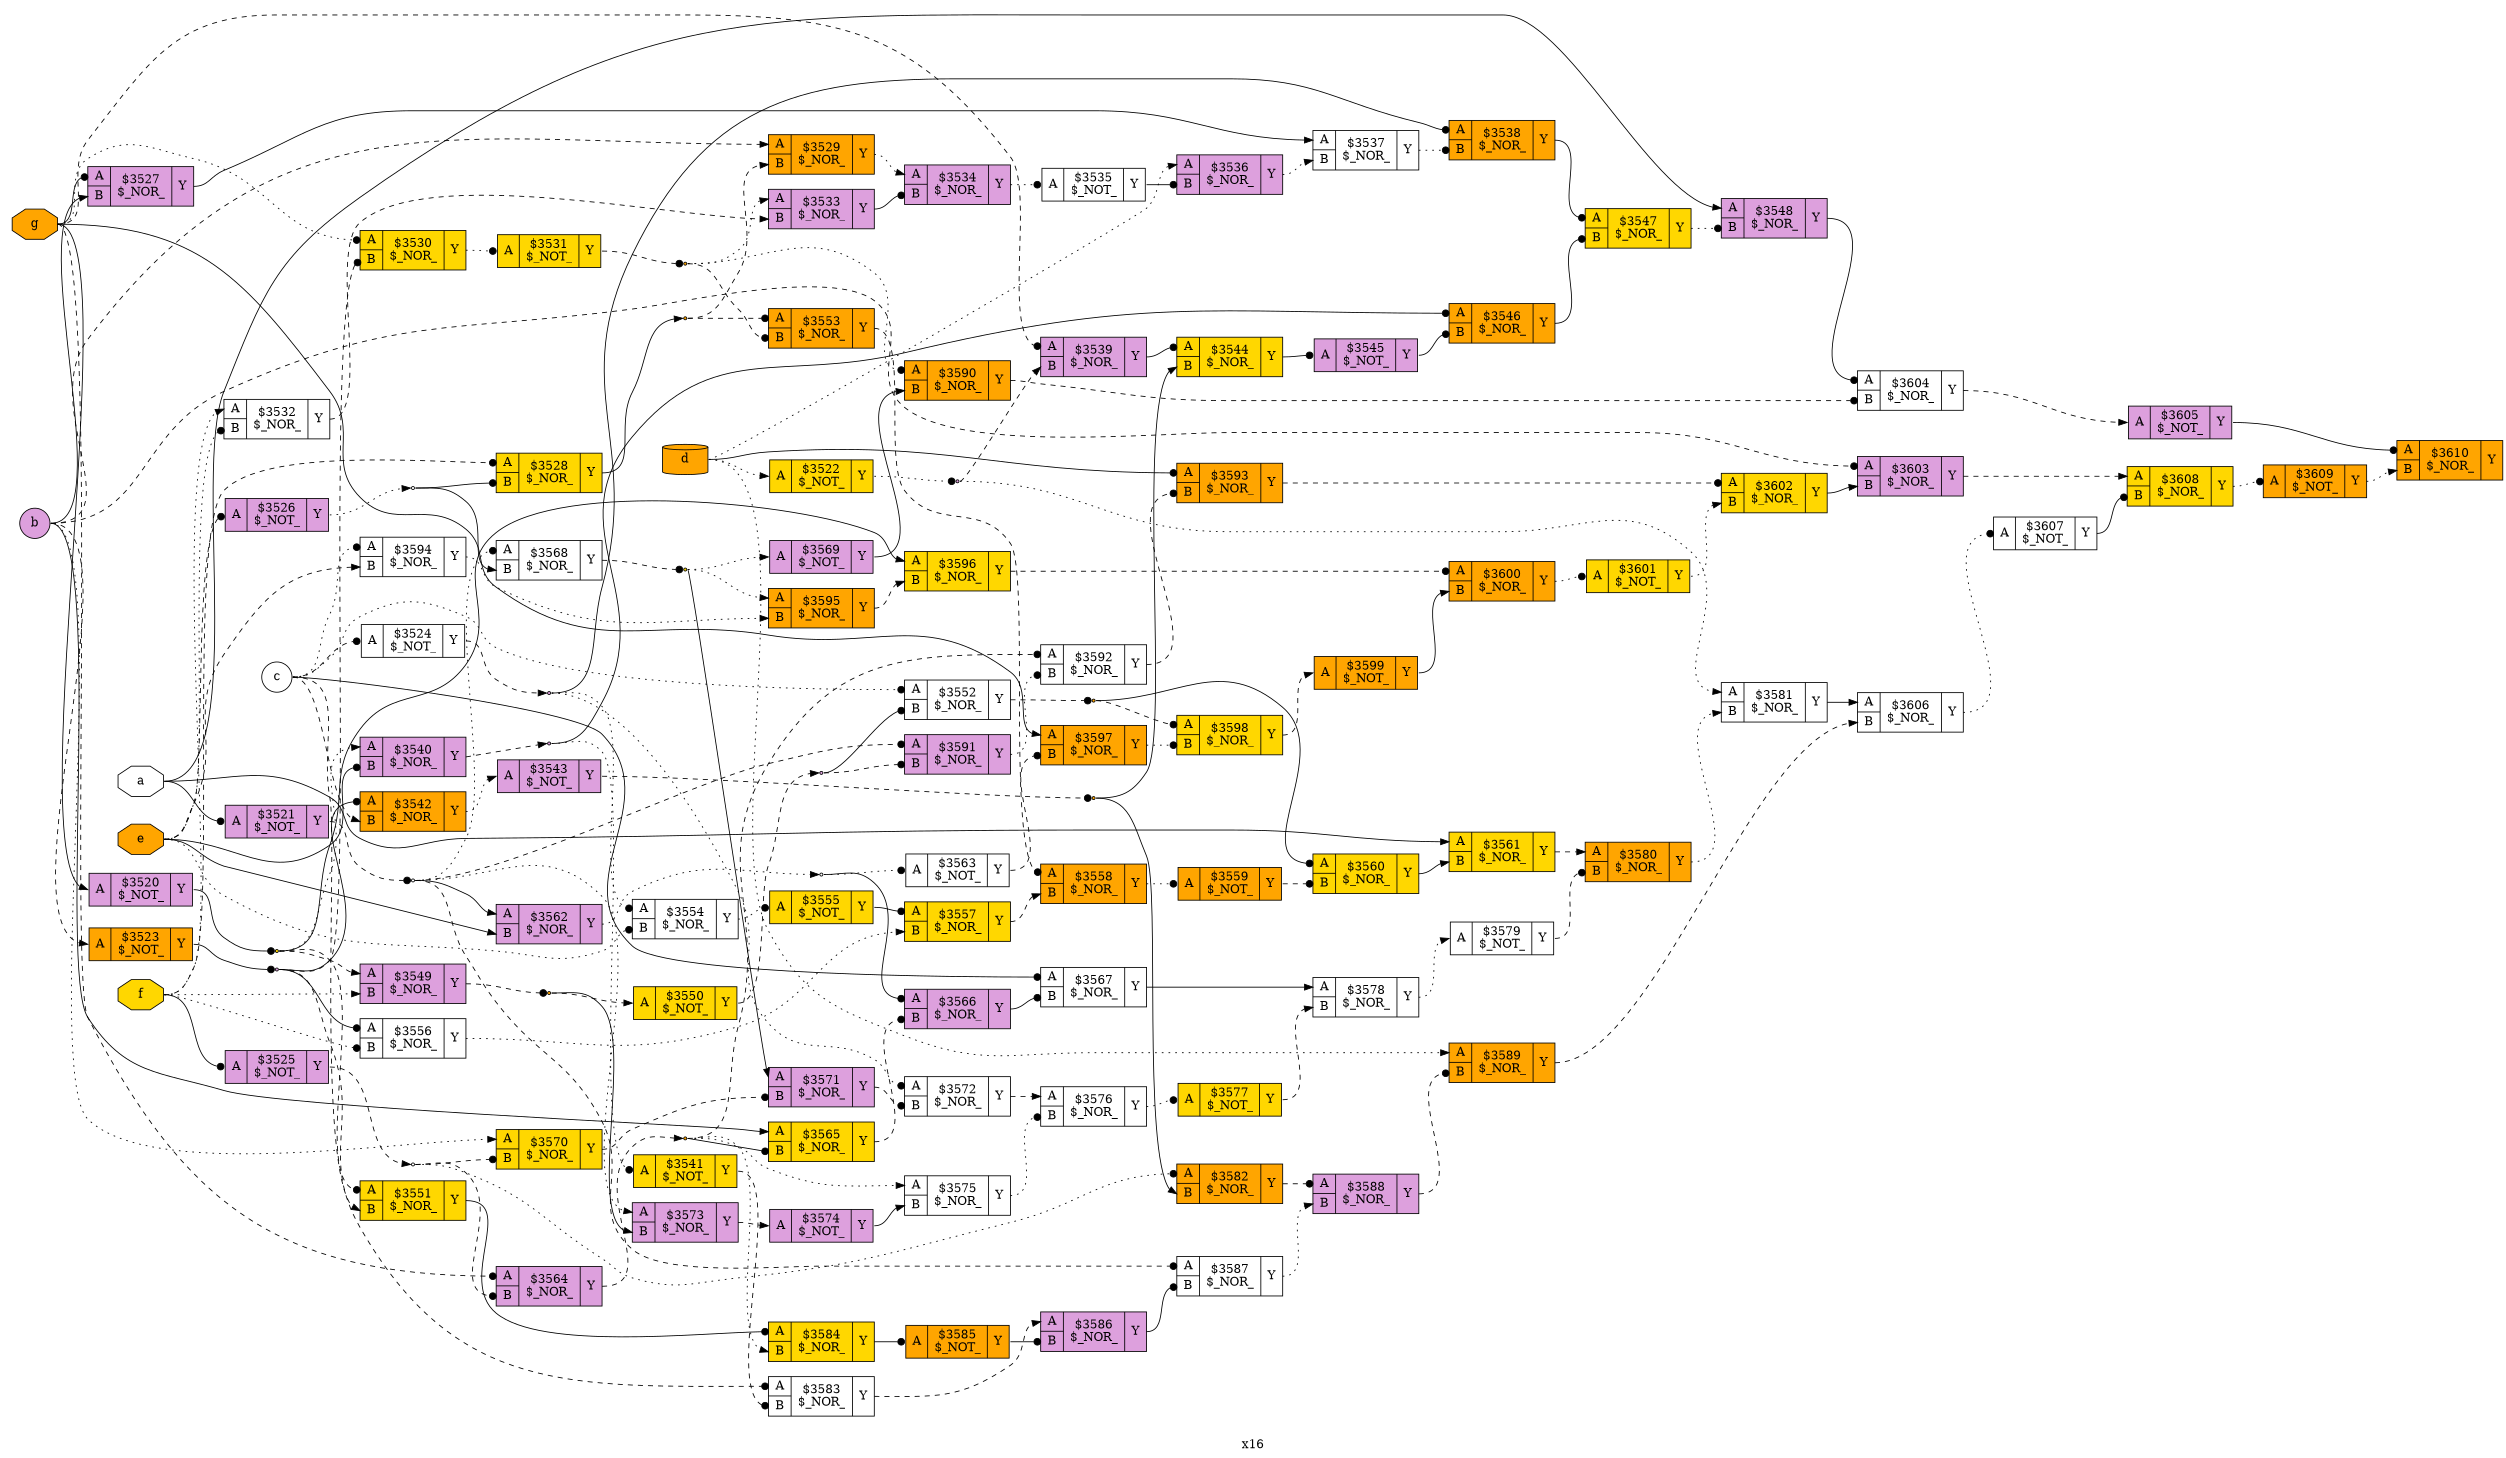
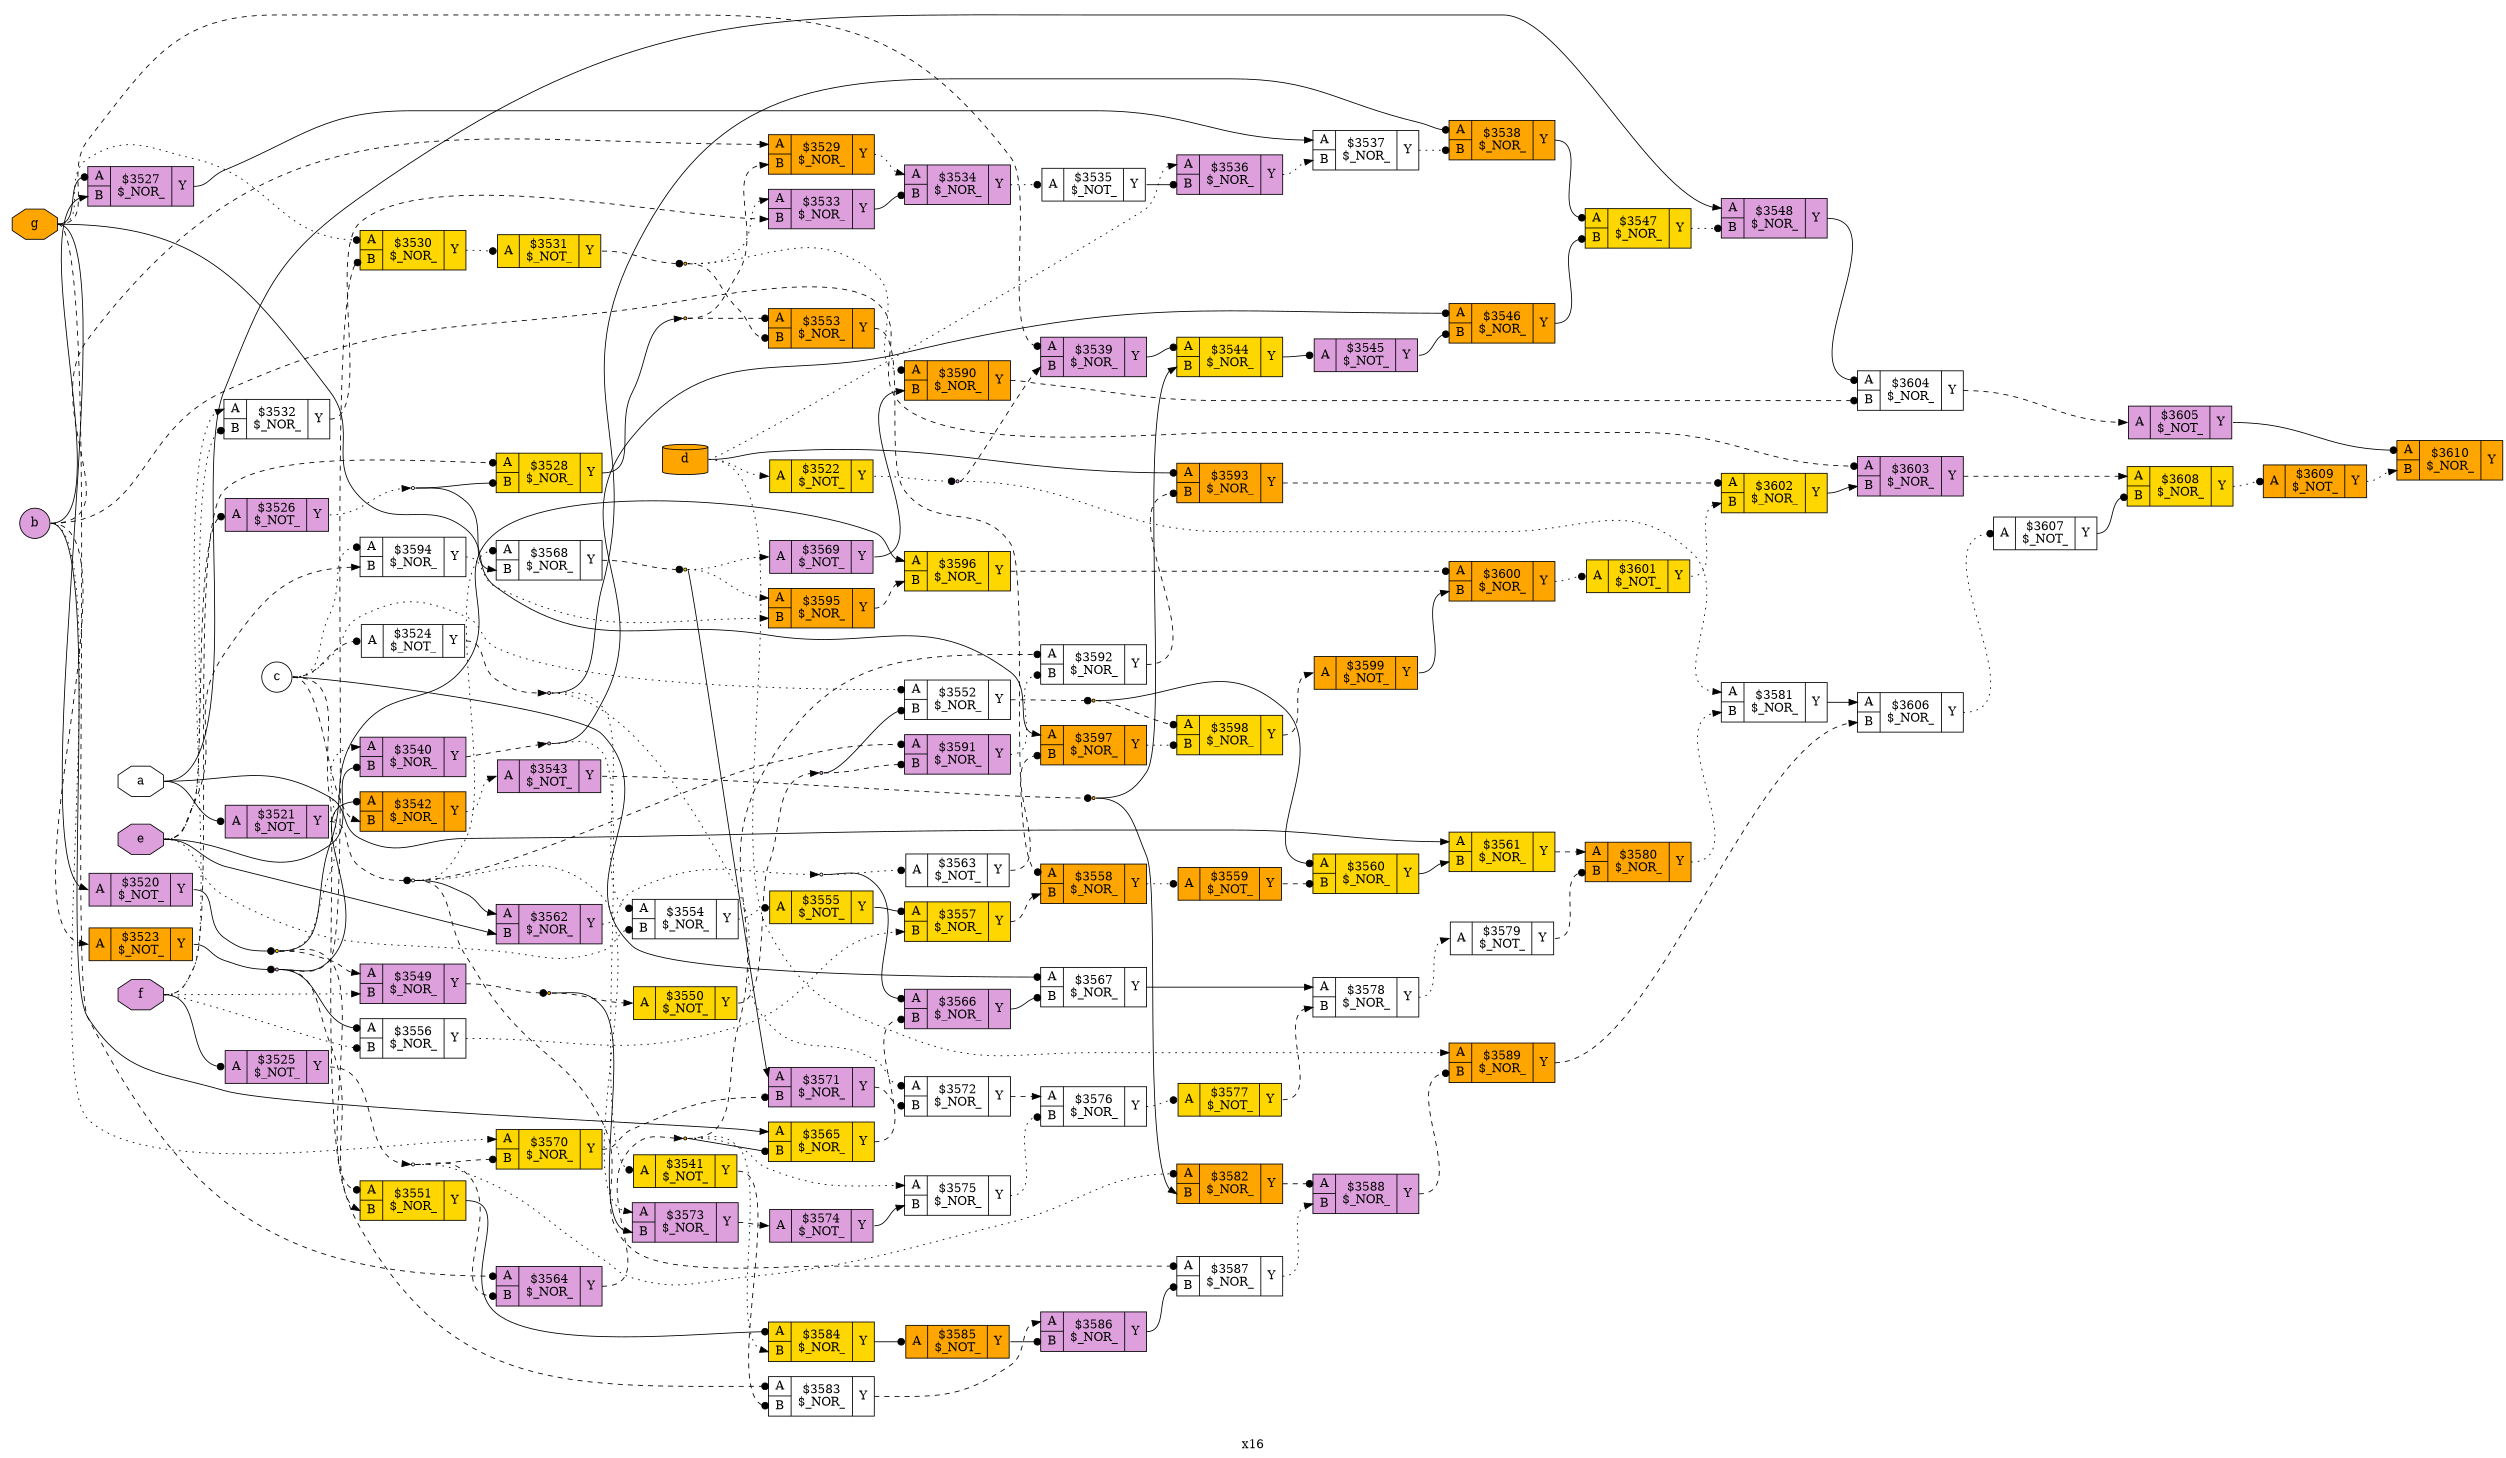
(141, 839) -> (141, 839)
(141, 995) -> (141, 995)
